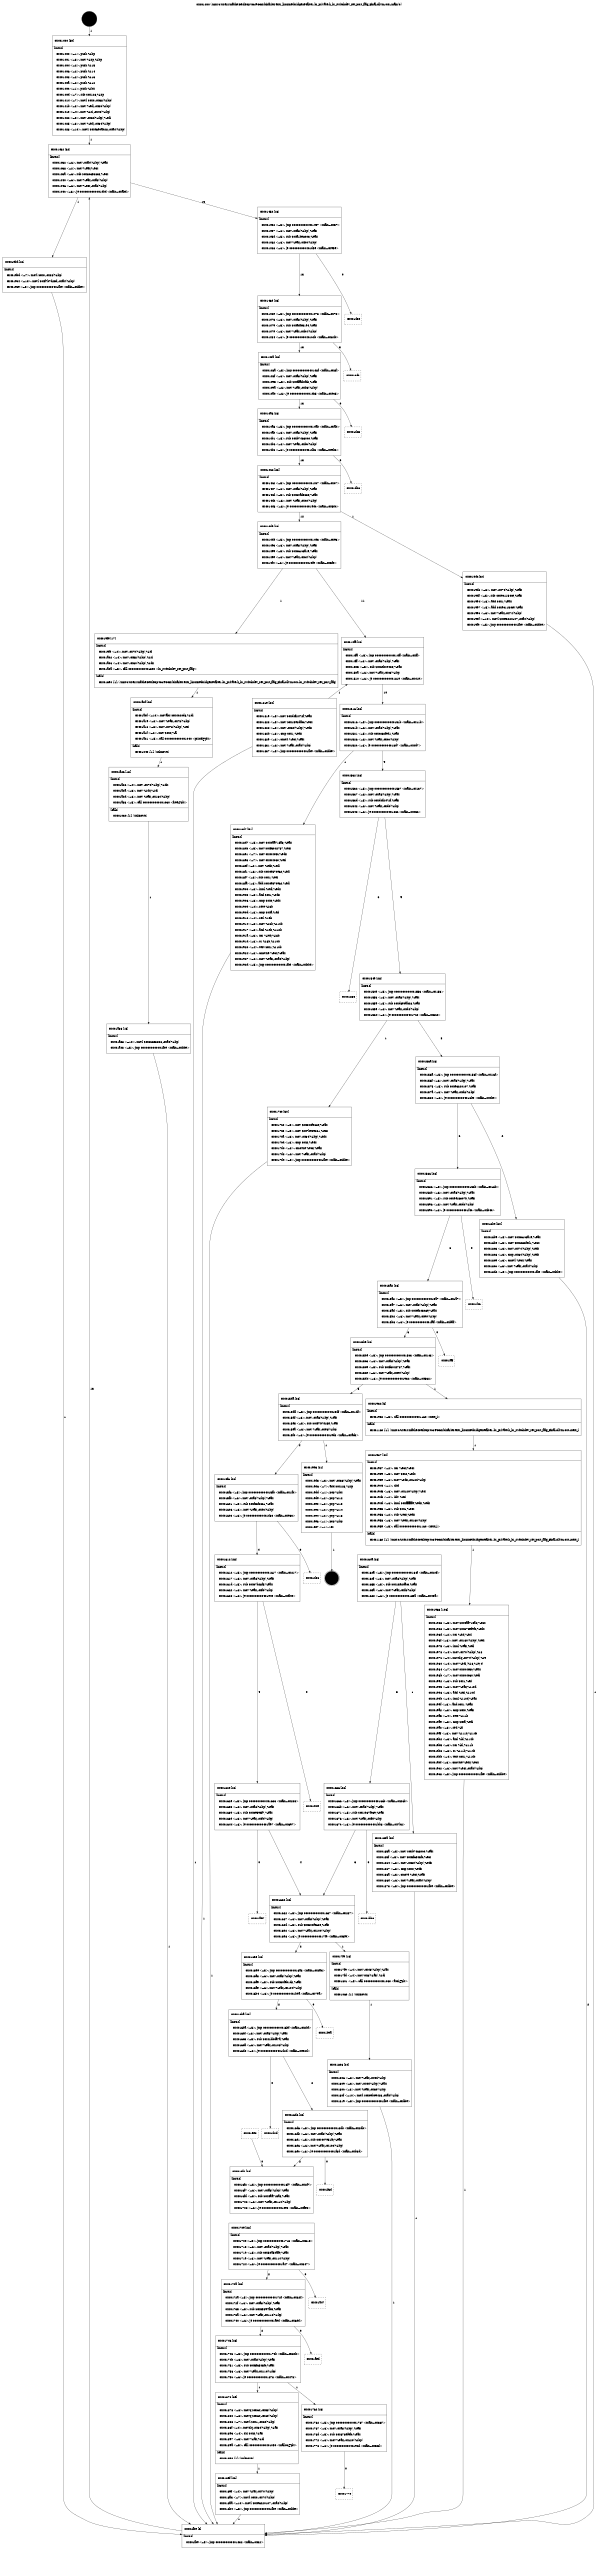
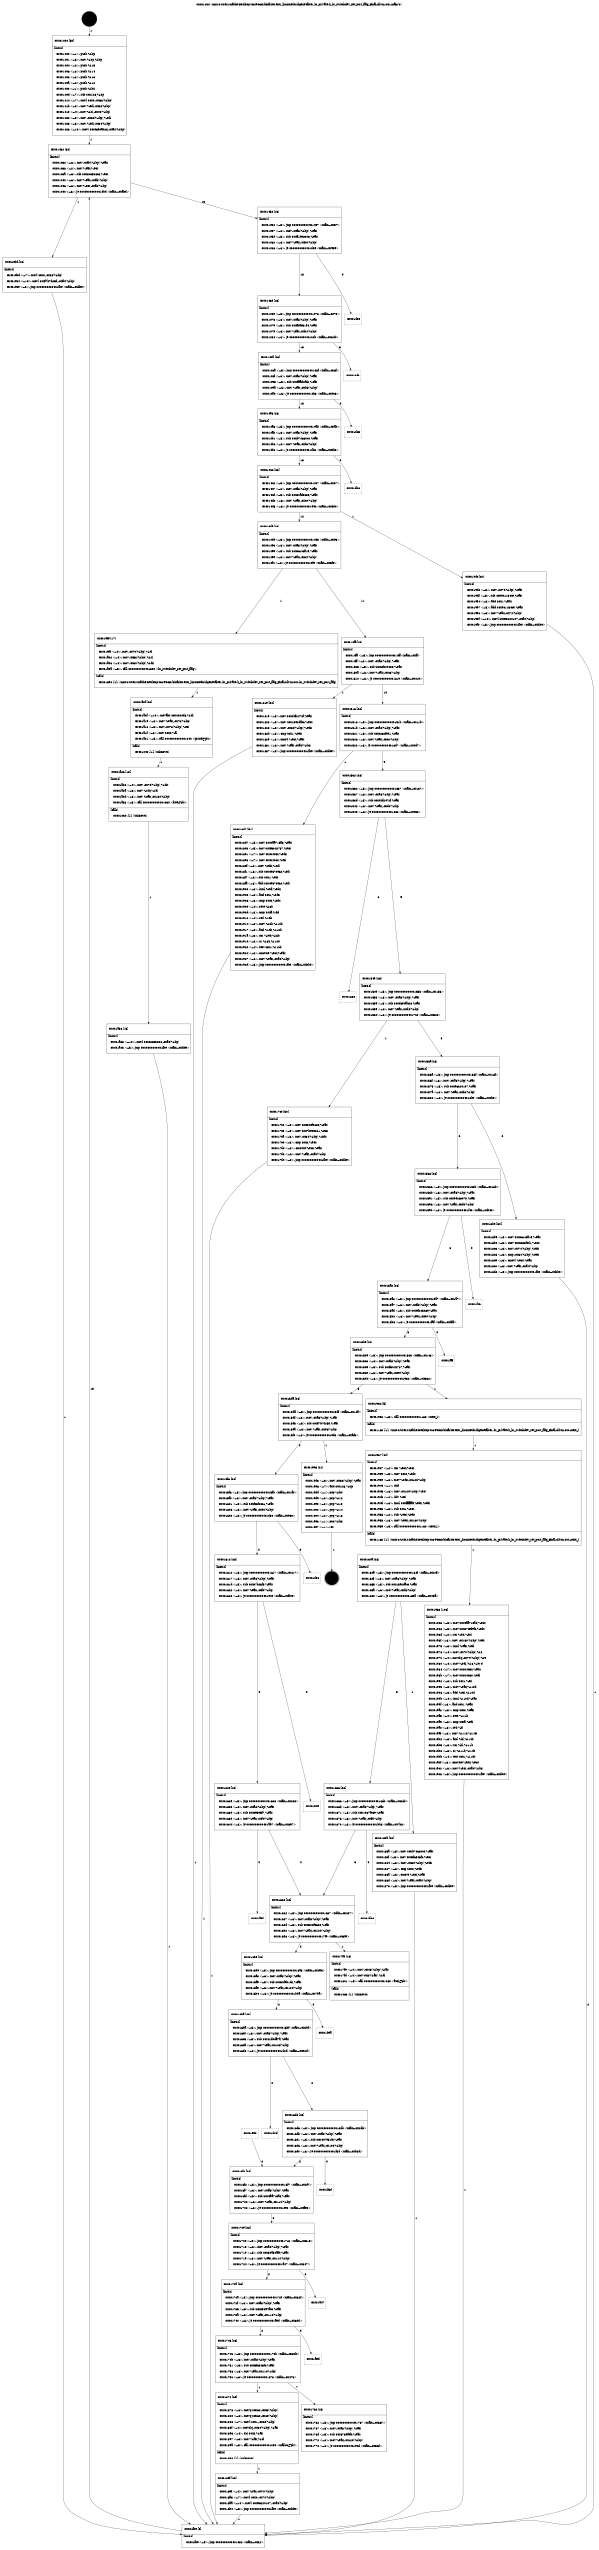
(337, 692) -> (343, 691)
(369, 2083) -> none
none -> (272, 2217)
(297, 2387) -> (297, 2387)
(344, 2494) -> none
